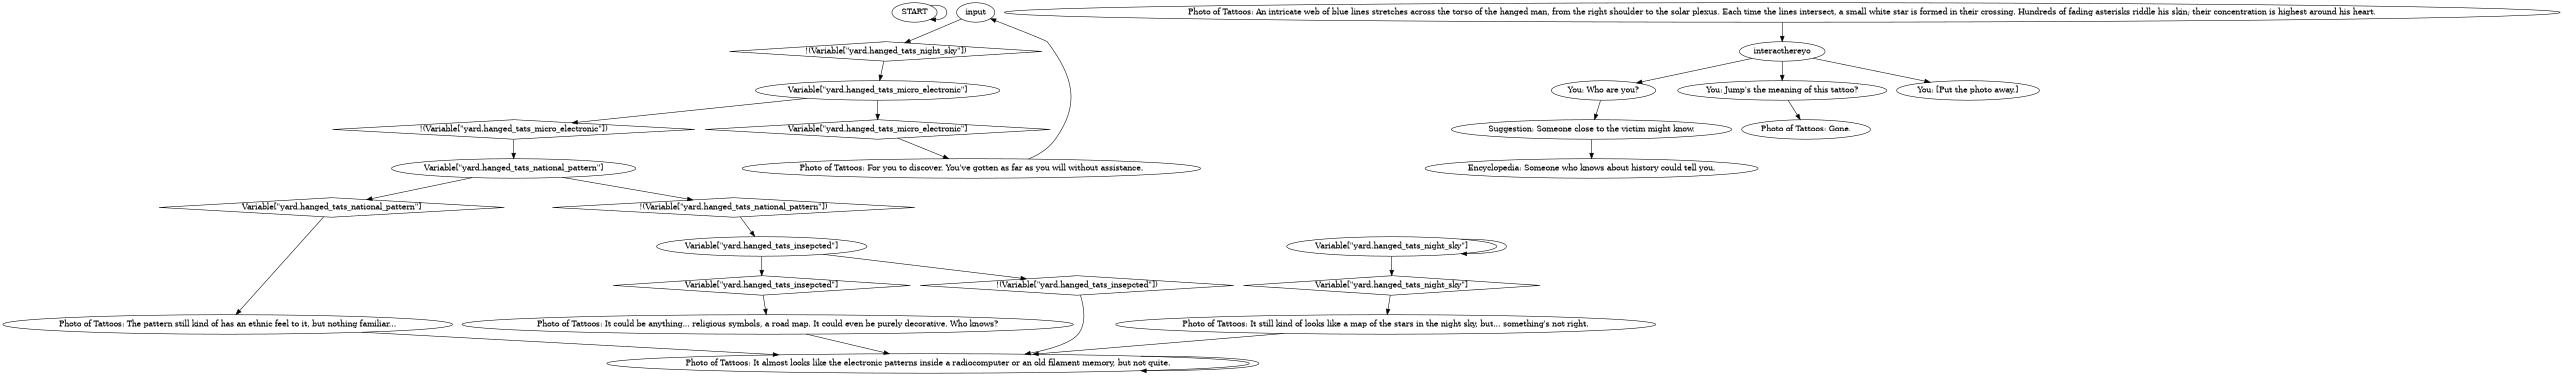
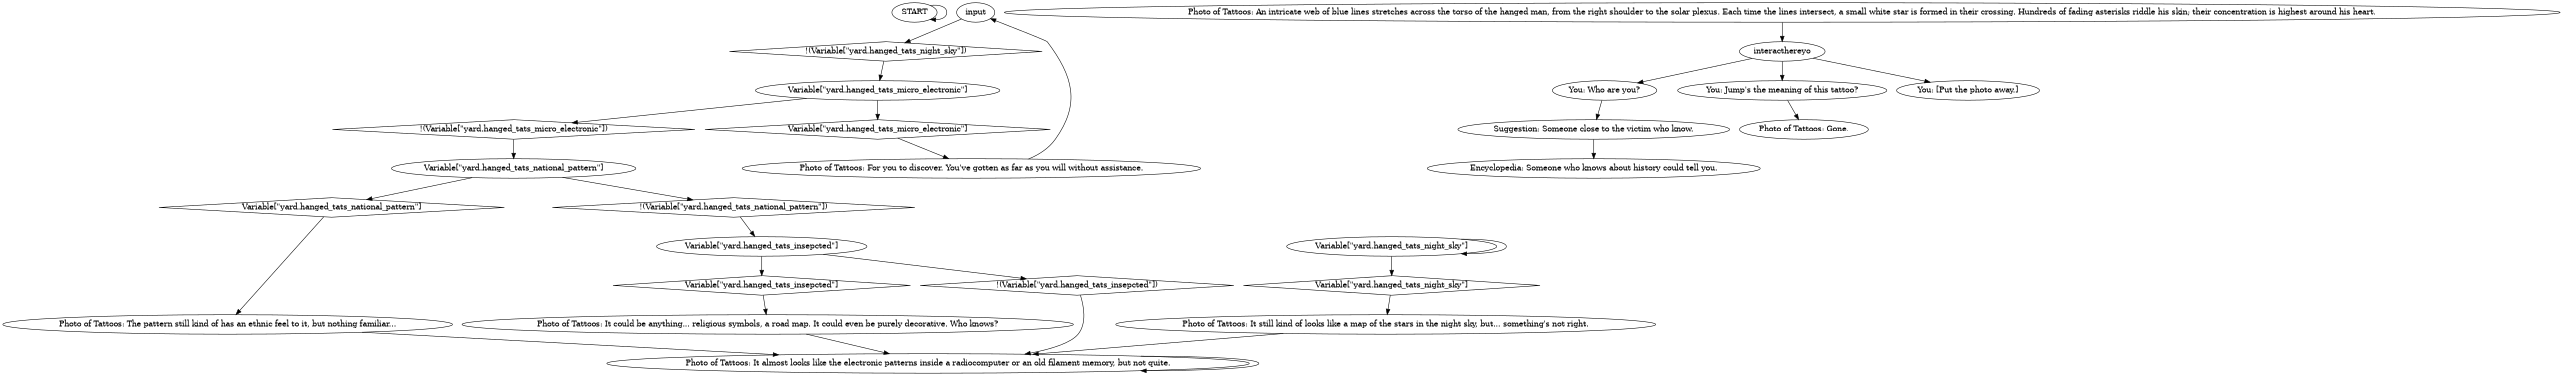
(1592, 129) -> (1594, 129)
